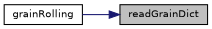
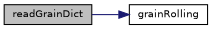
(96, 15) -> (105, 15)
